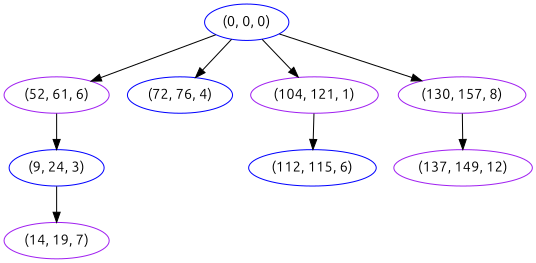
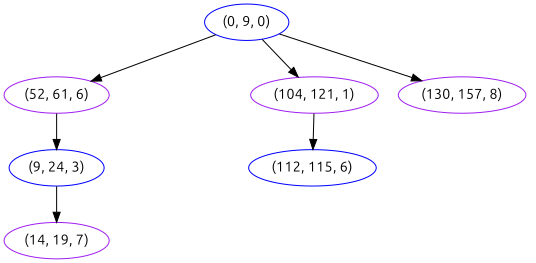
(247, 22) -> (247, 22)
(180, 95) -> none
(463, 168) -> none
